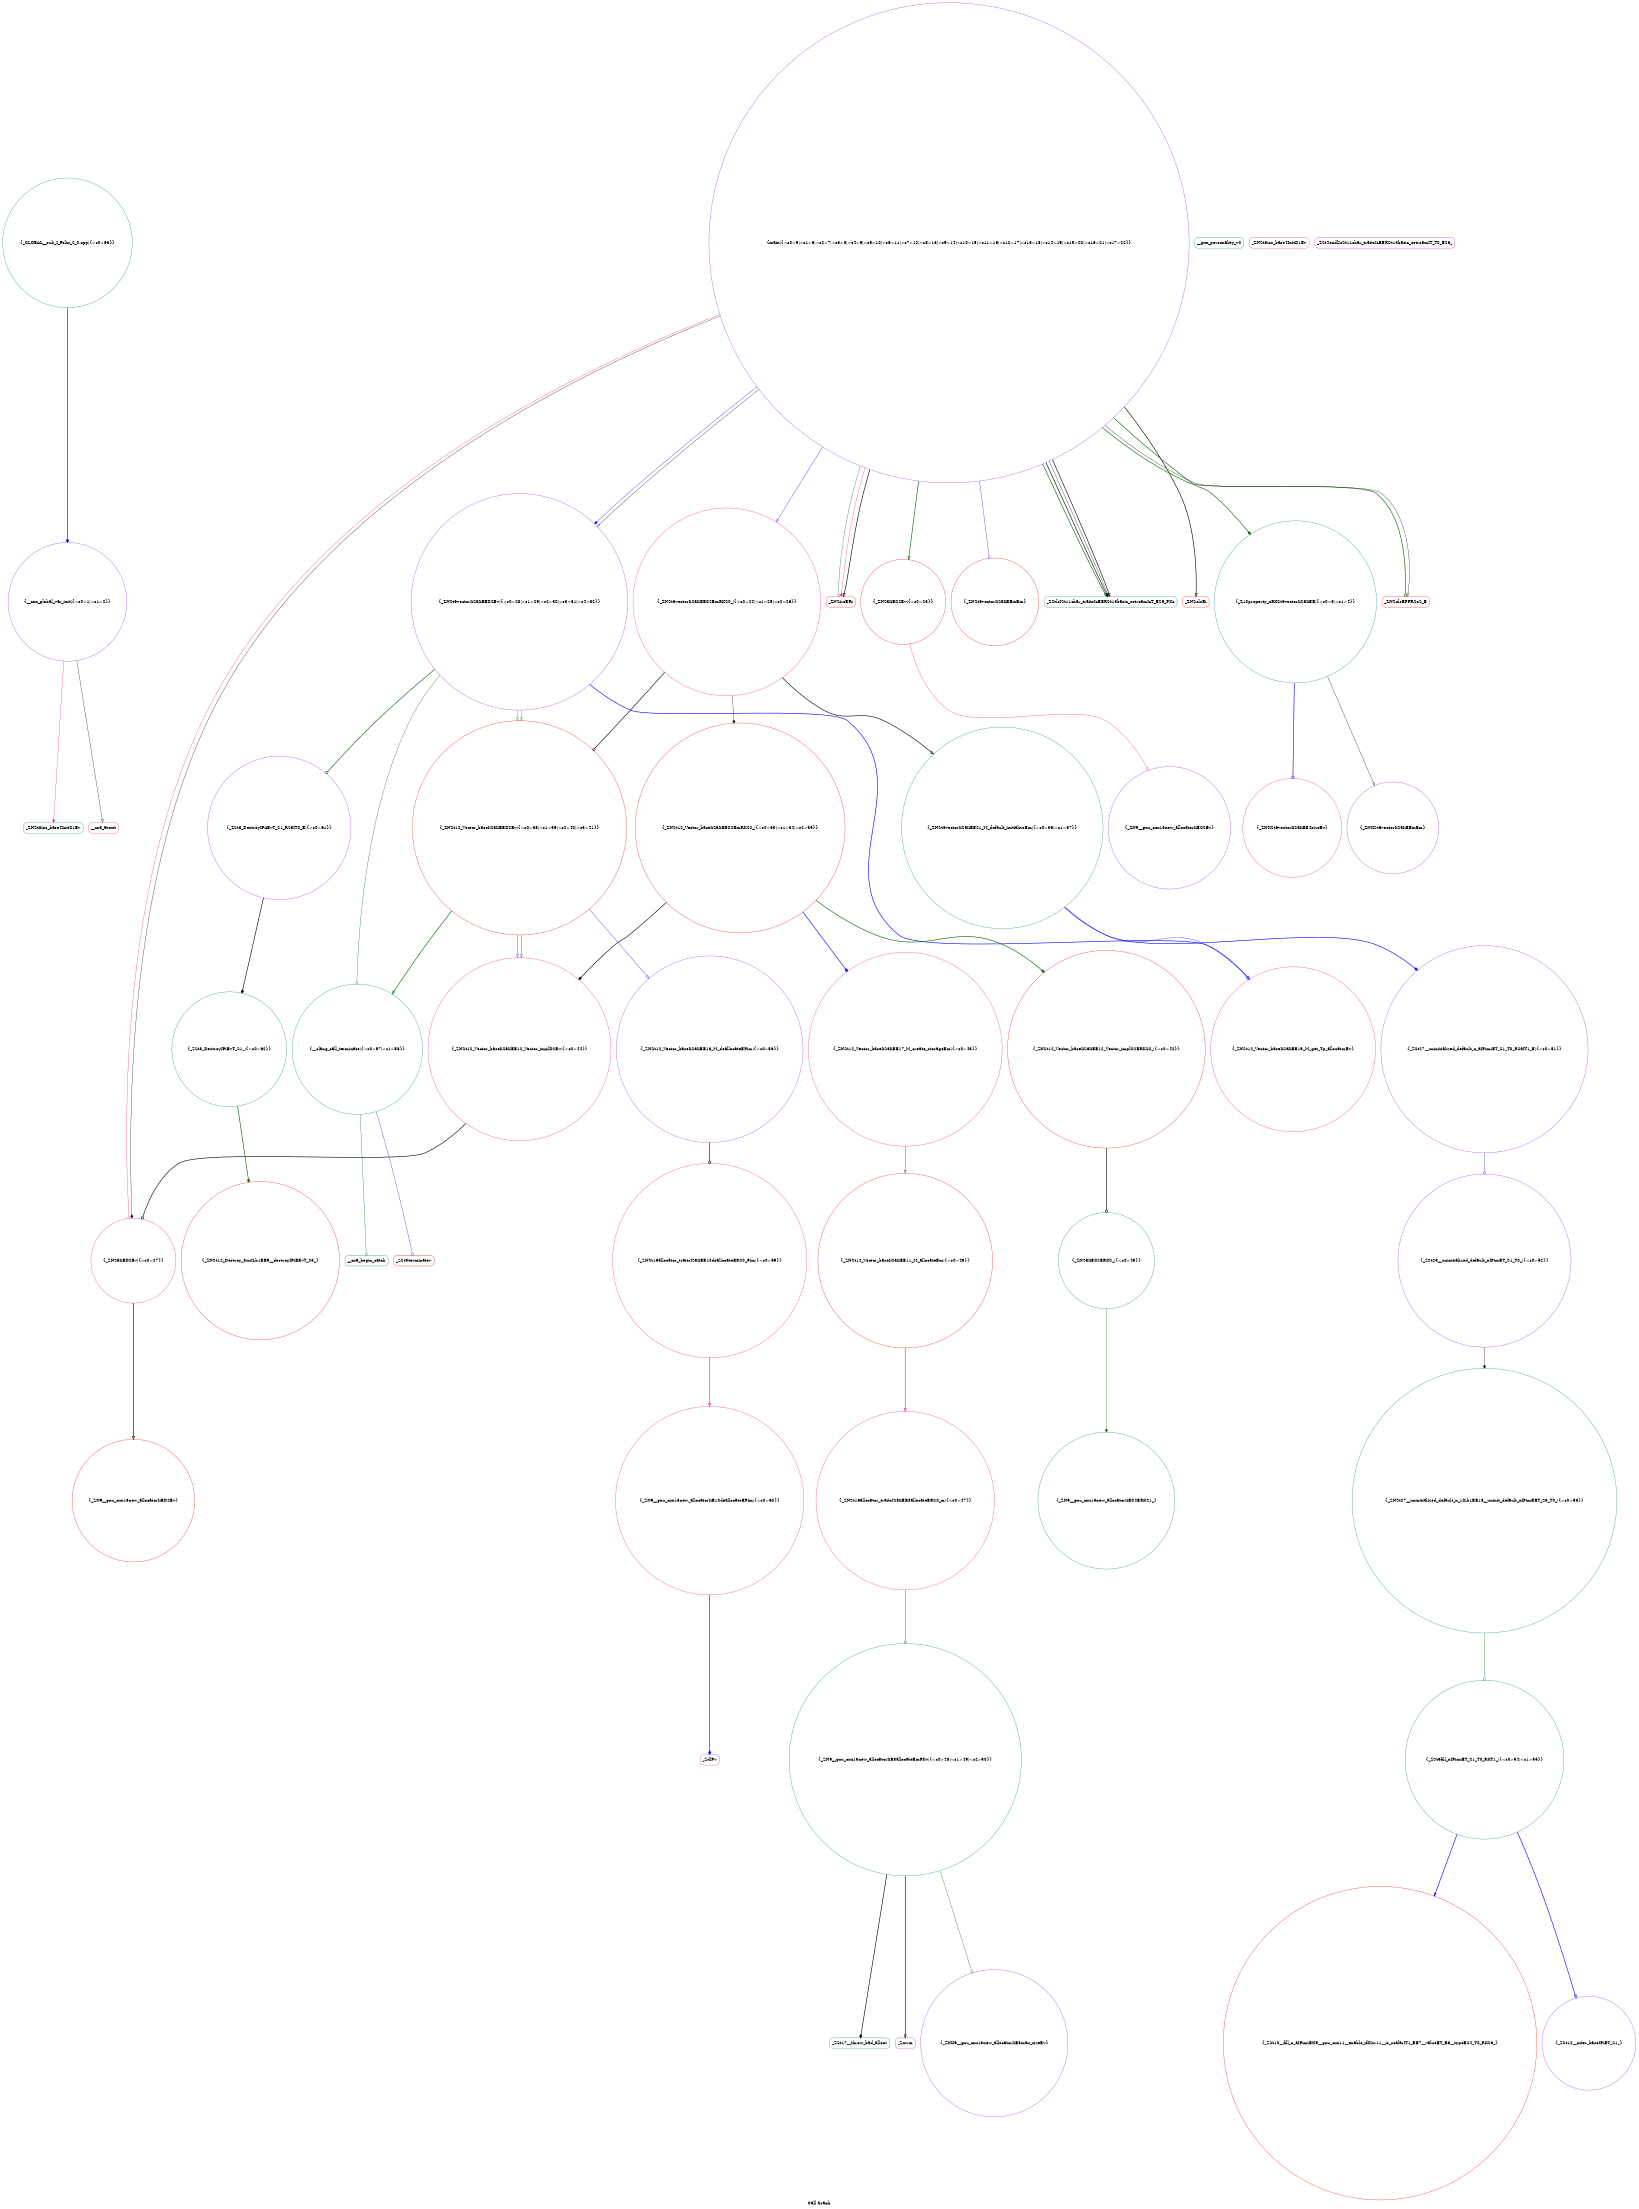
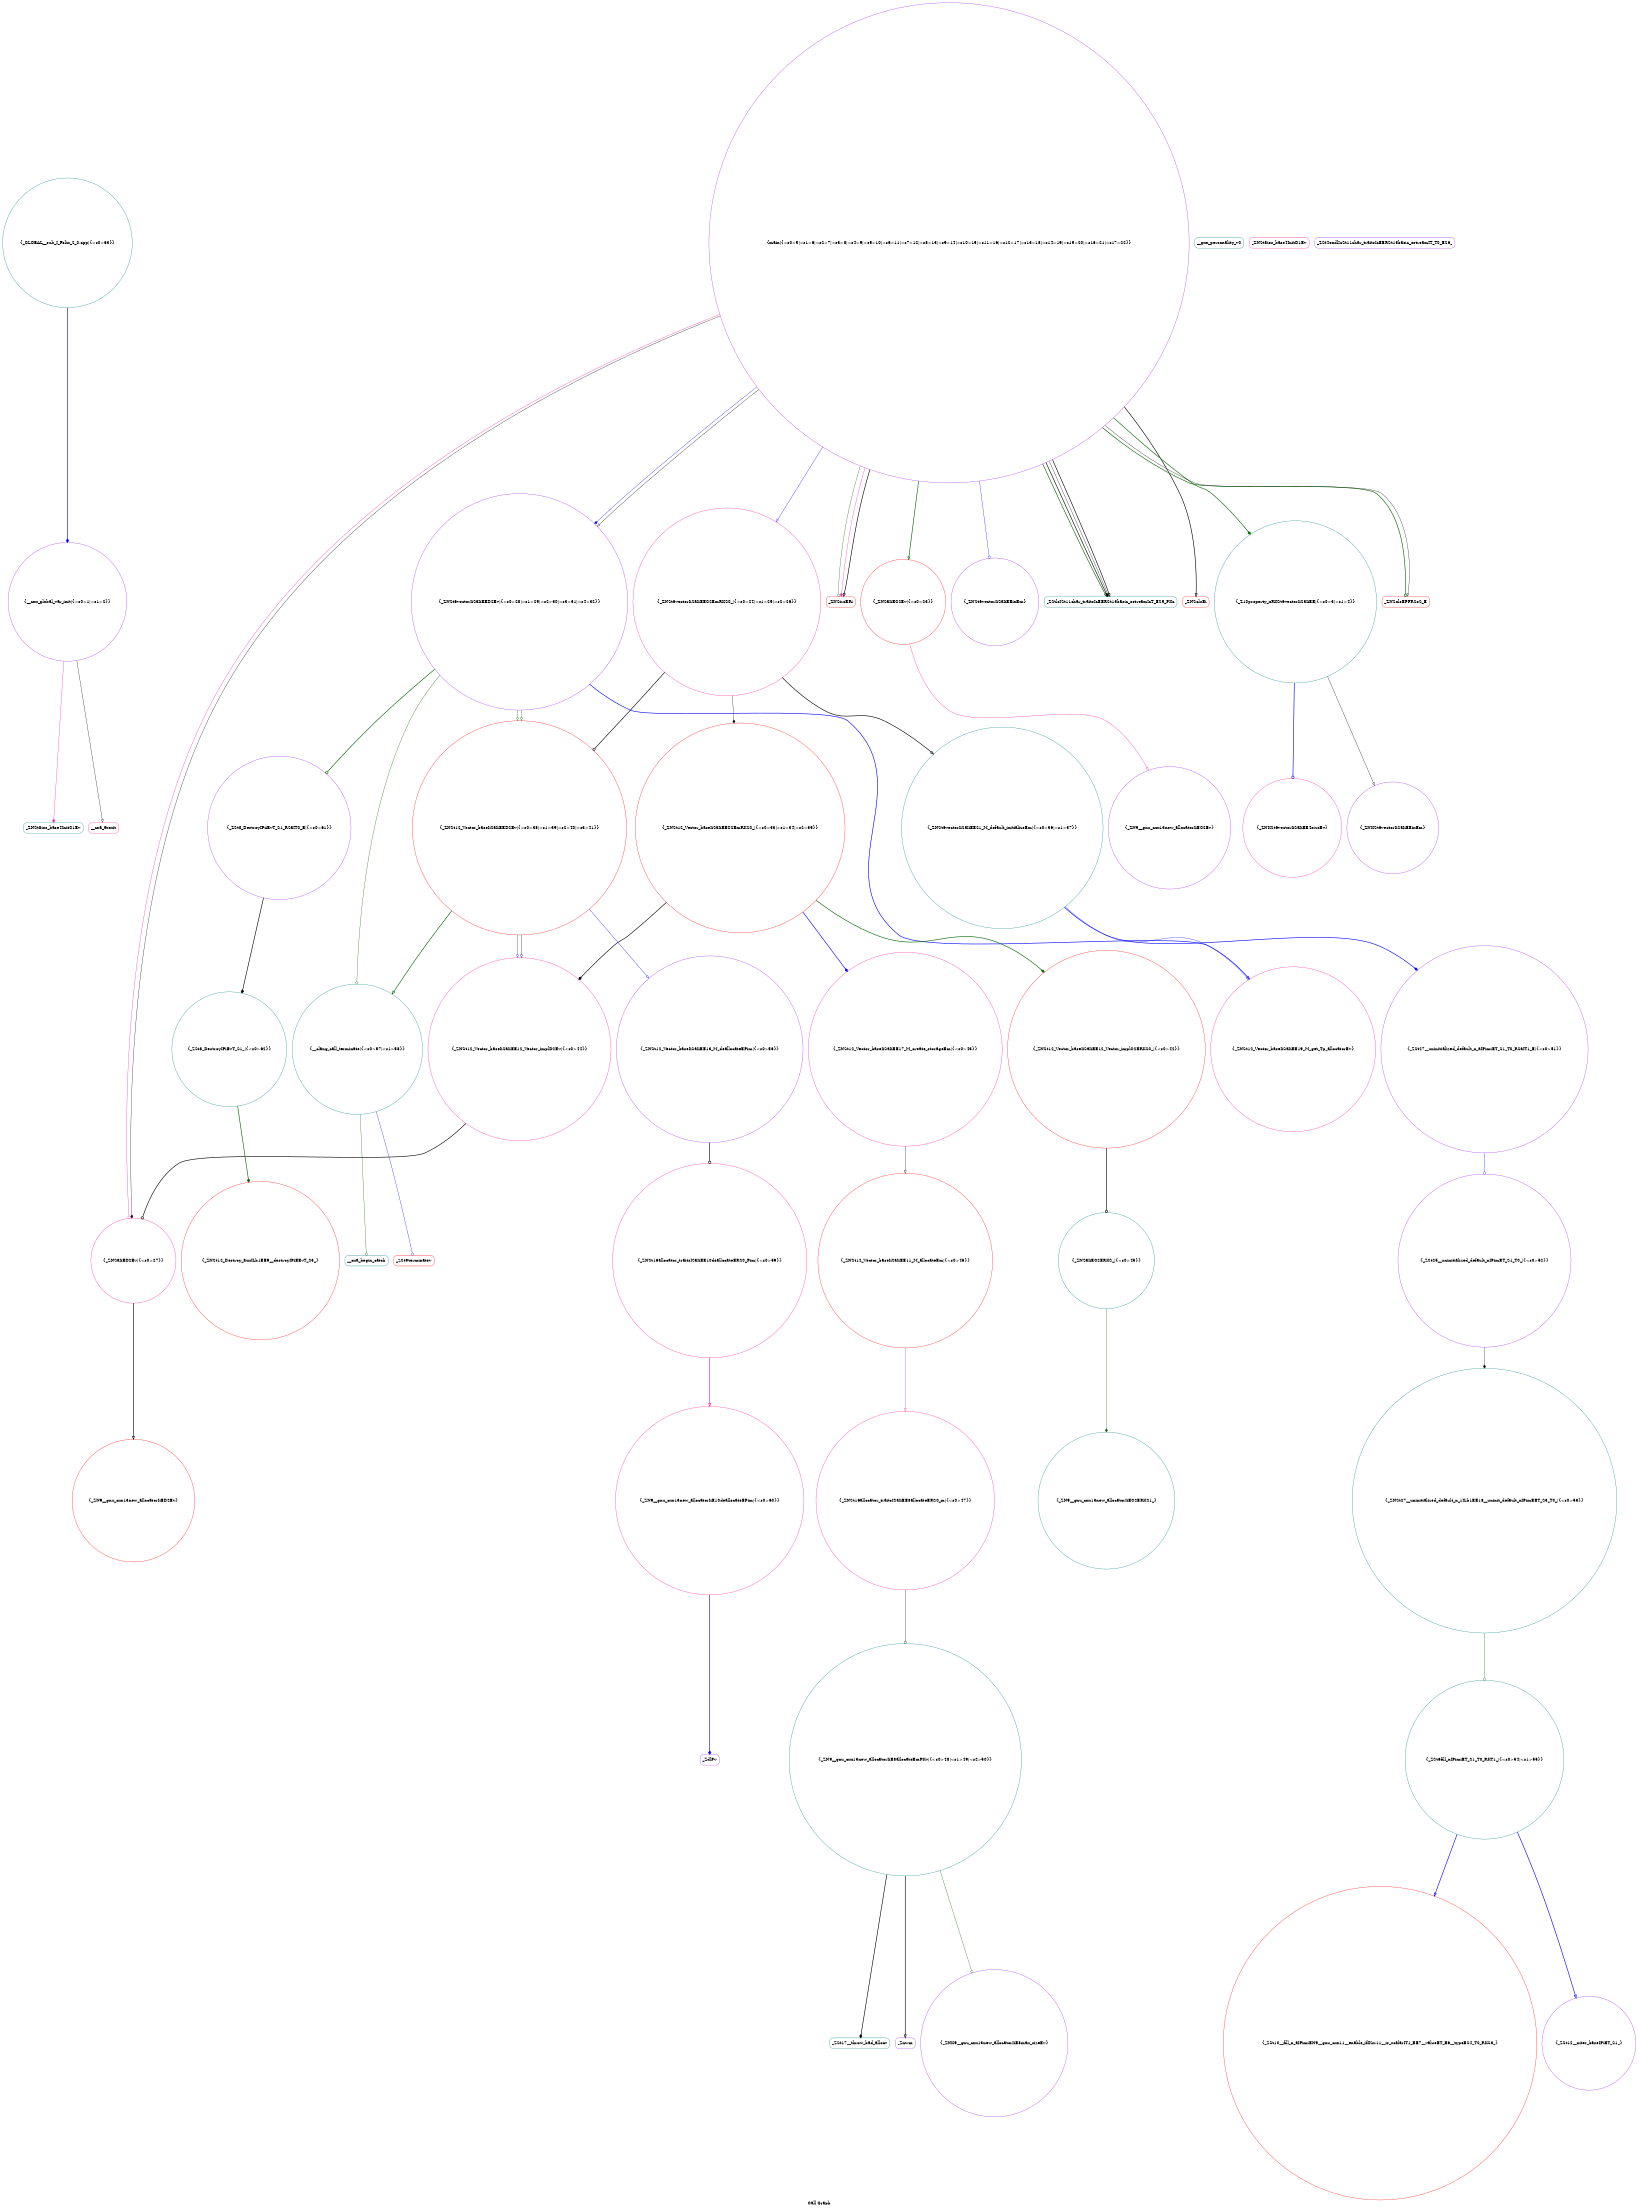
(995, 602) -> (995, 602)
(905, 1378) -> (905, 1378)
